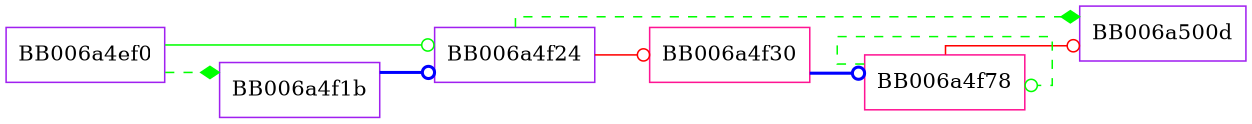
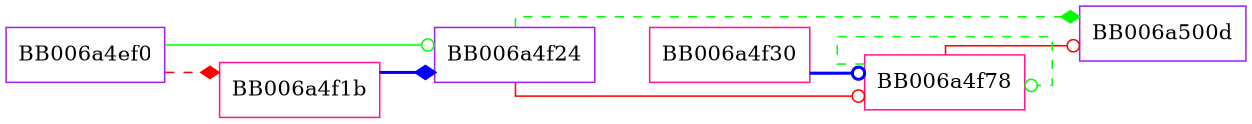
(616, 55) -> (677, 96)
(183, 72) -> (183, 72)
(401, 72) -> (401, 72)
(300, 90) -> (300, 90)
